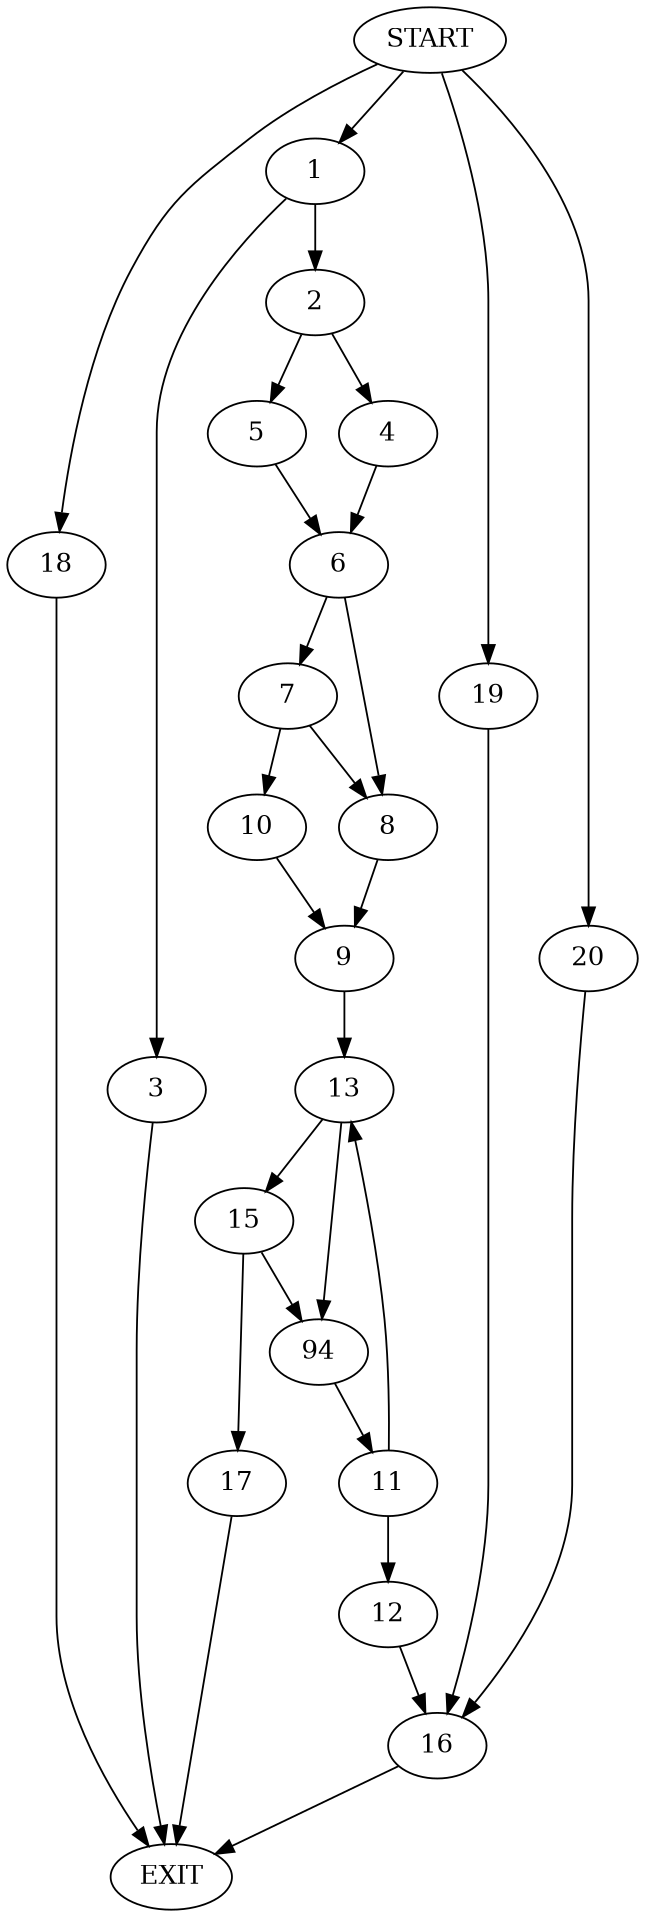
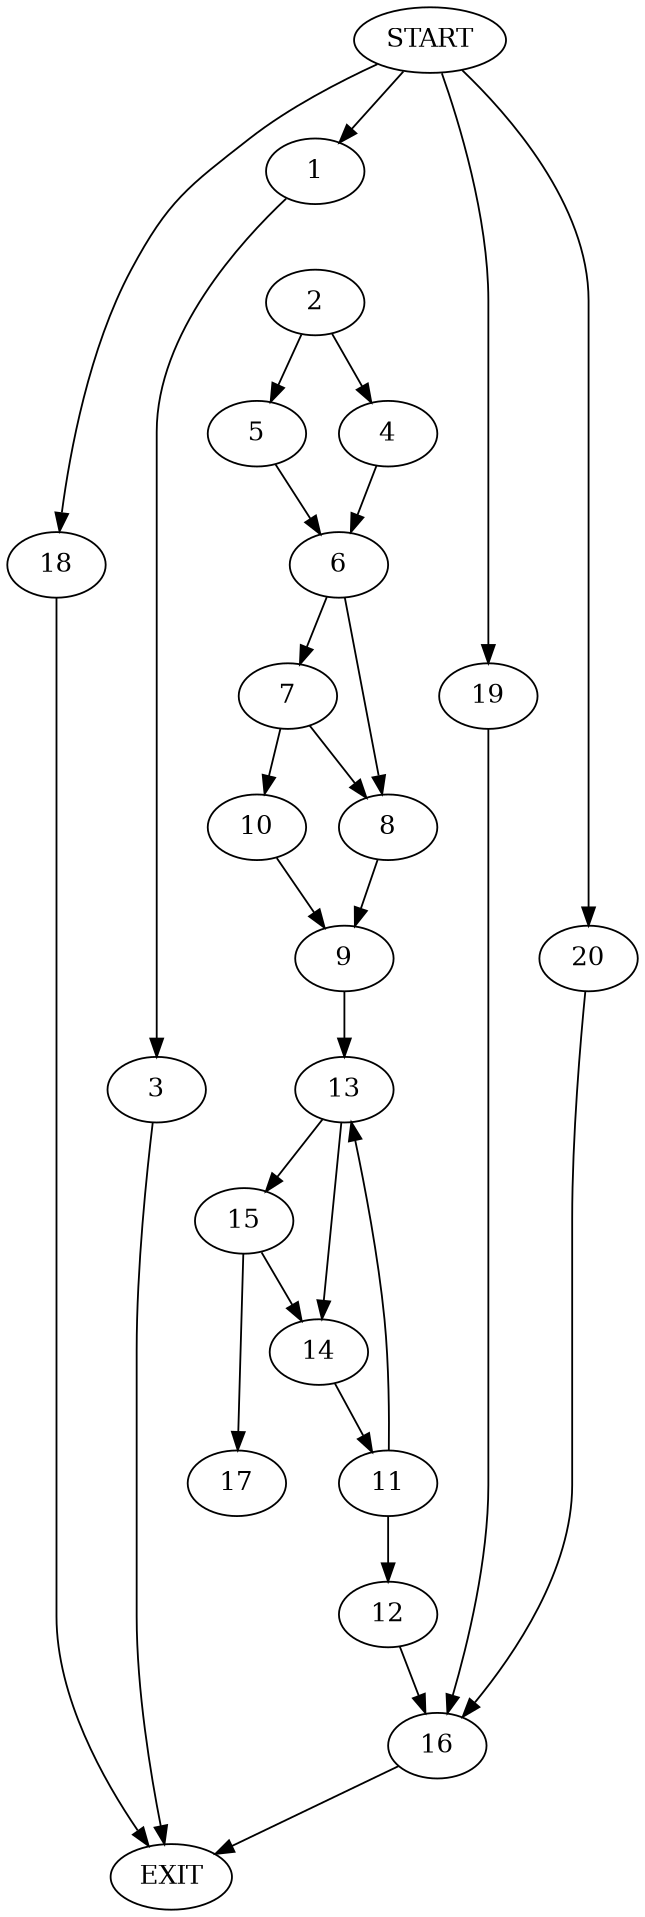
(315, 228) -> none
(319, 1352) -> (319, 1352)
(206, 1671) -> none
